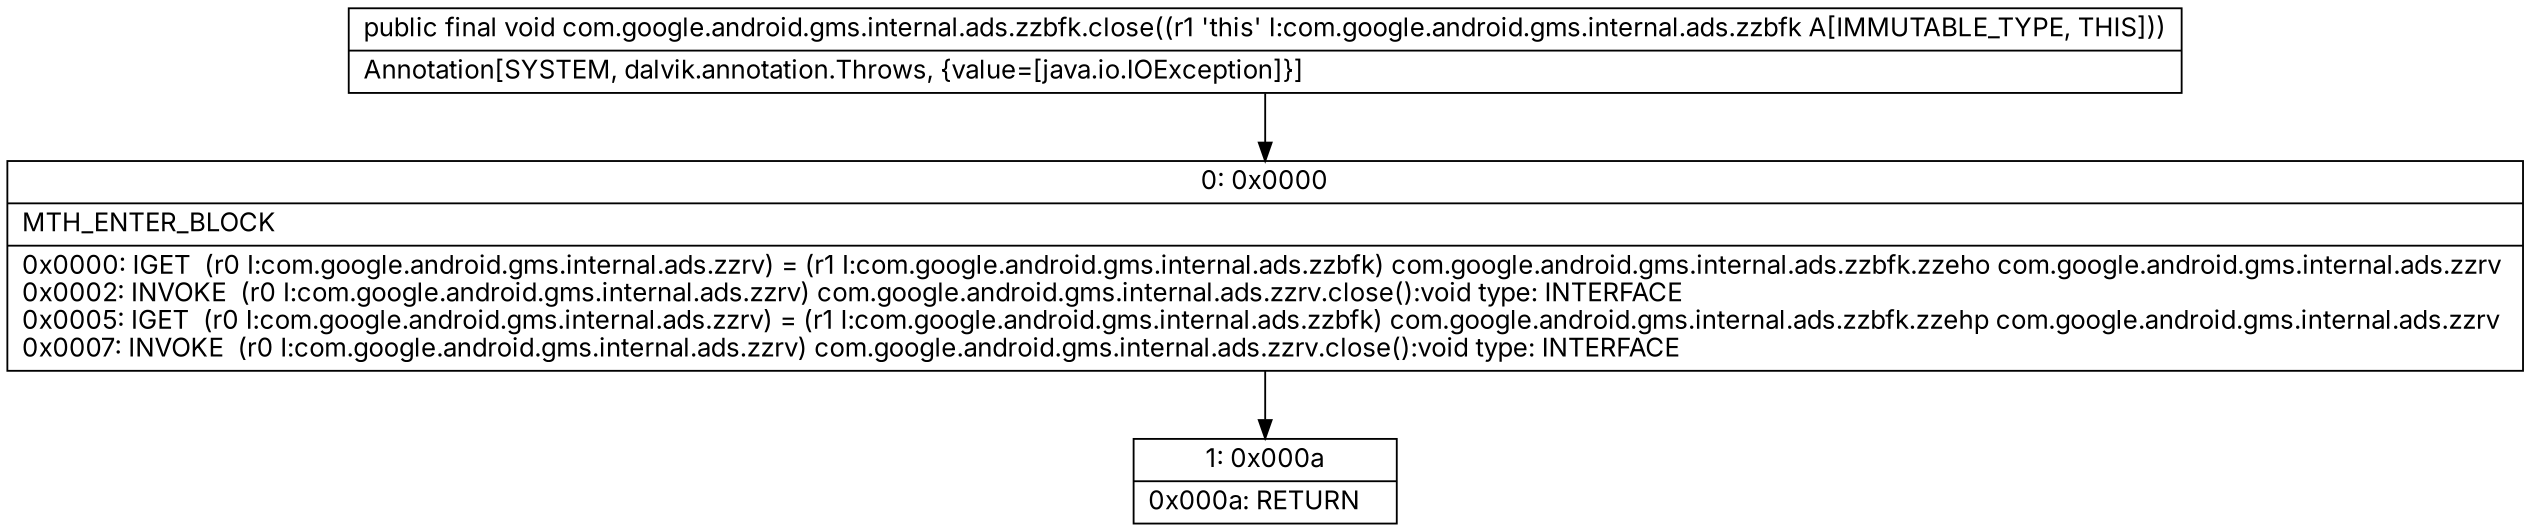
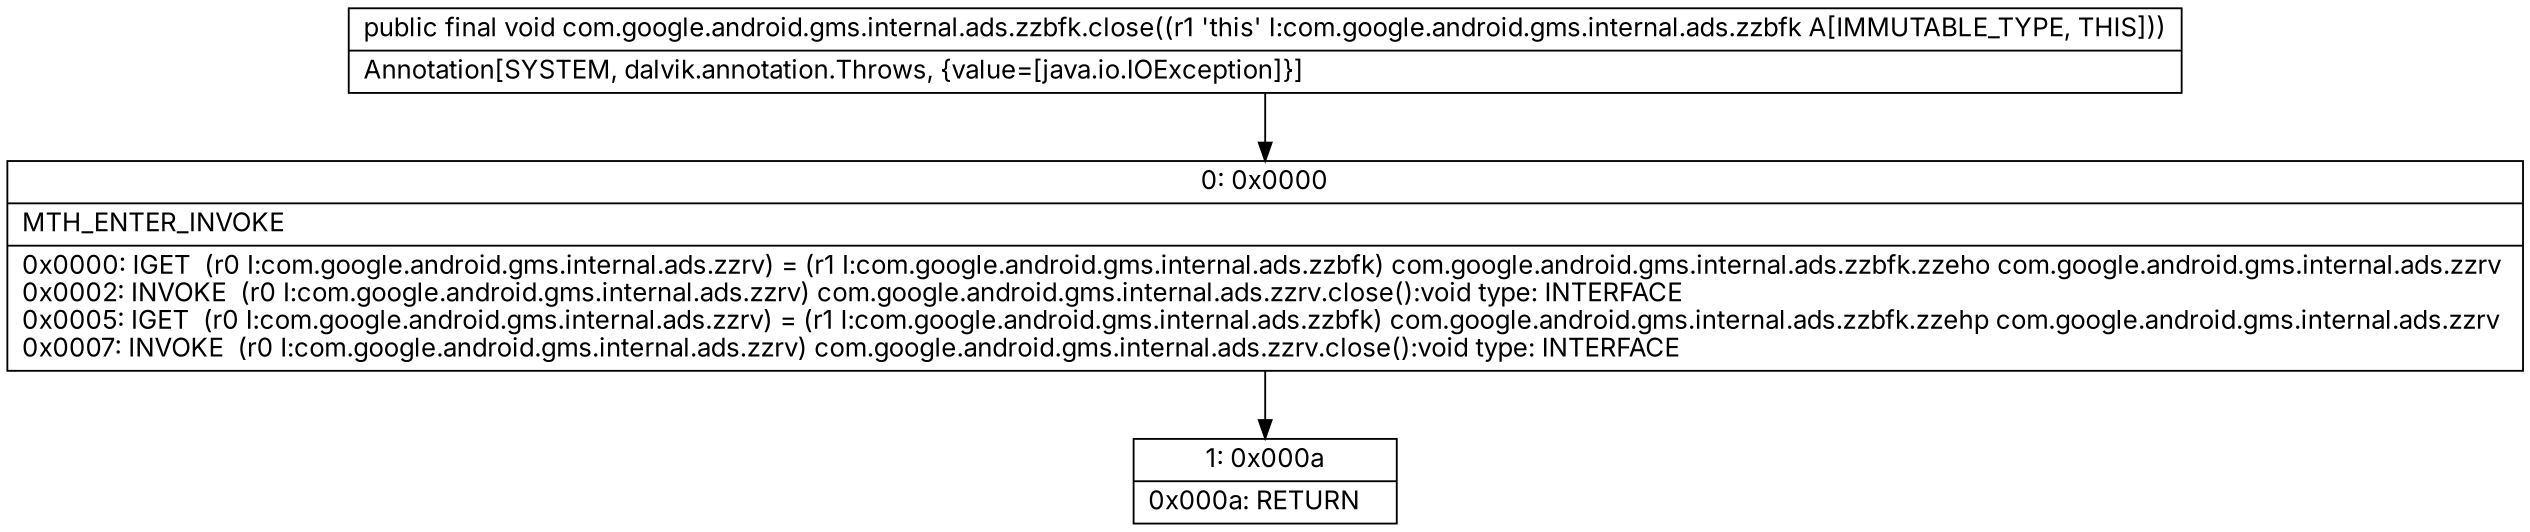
(150, 224) -> (154, 224)
